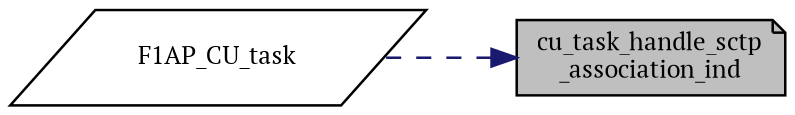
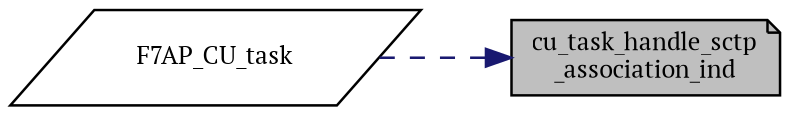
(218, 58) -> (216, 58)
